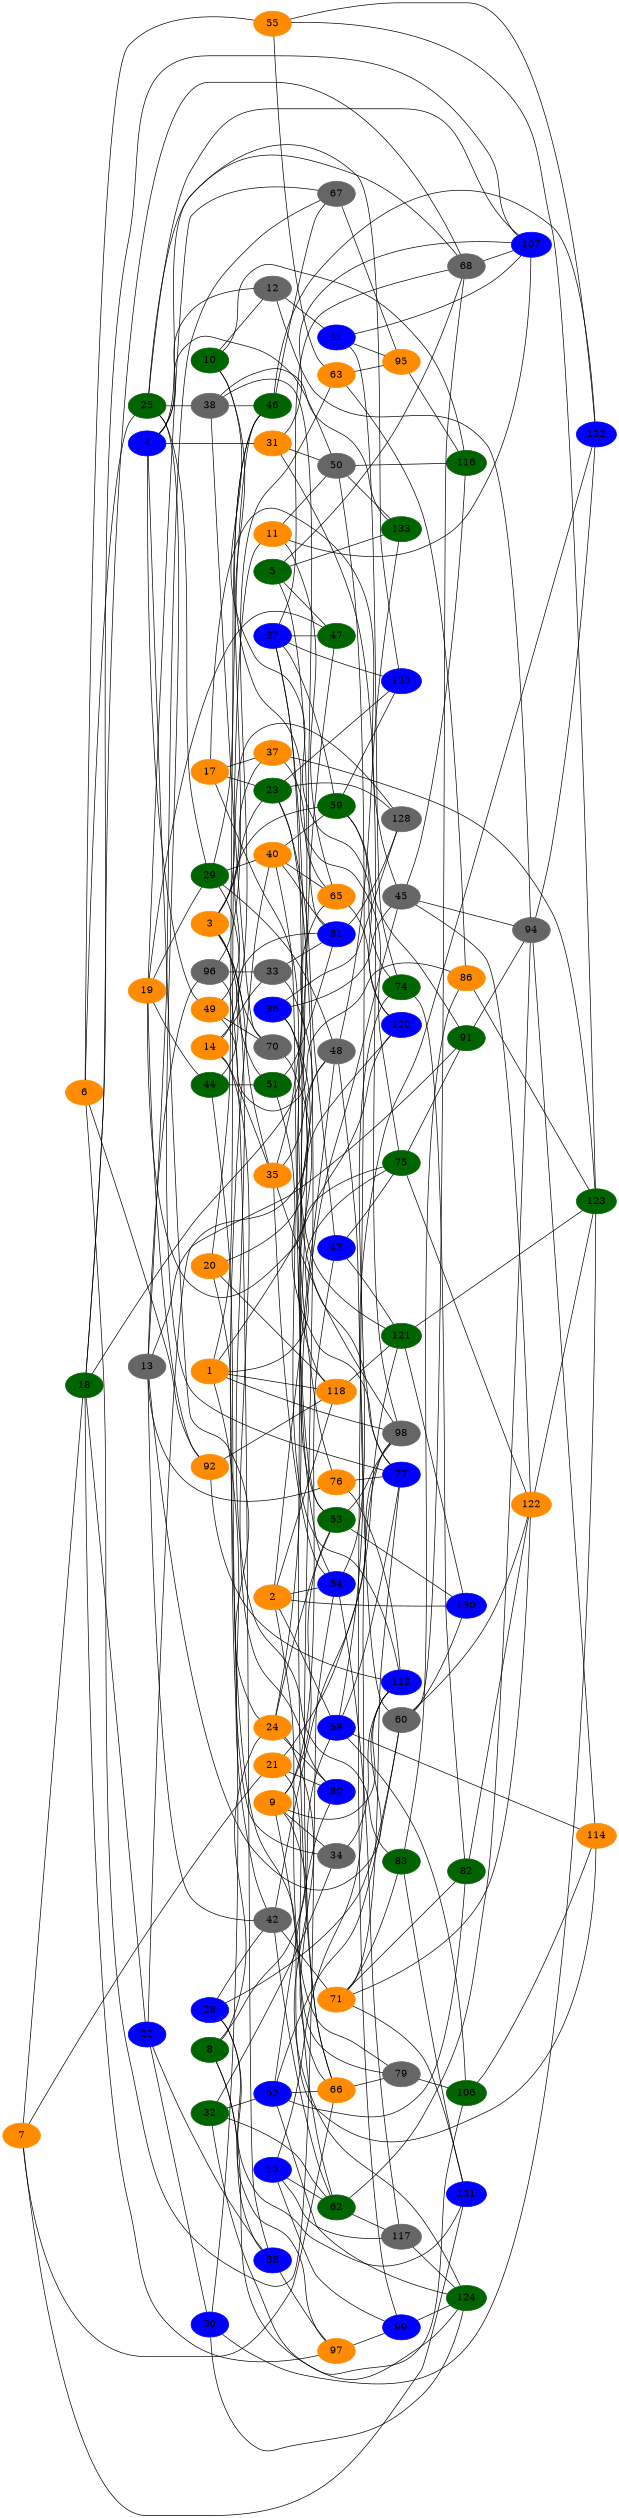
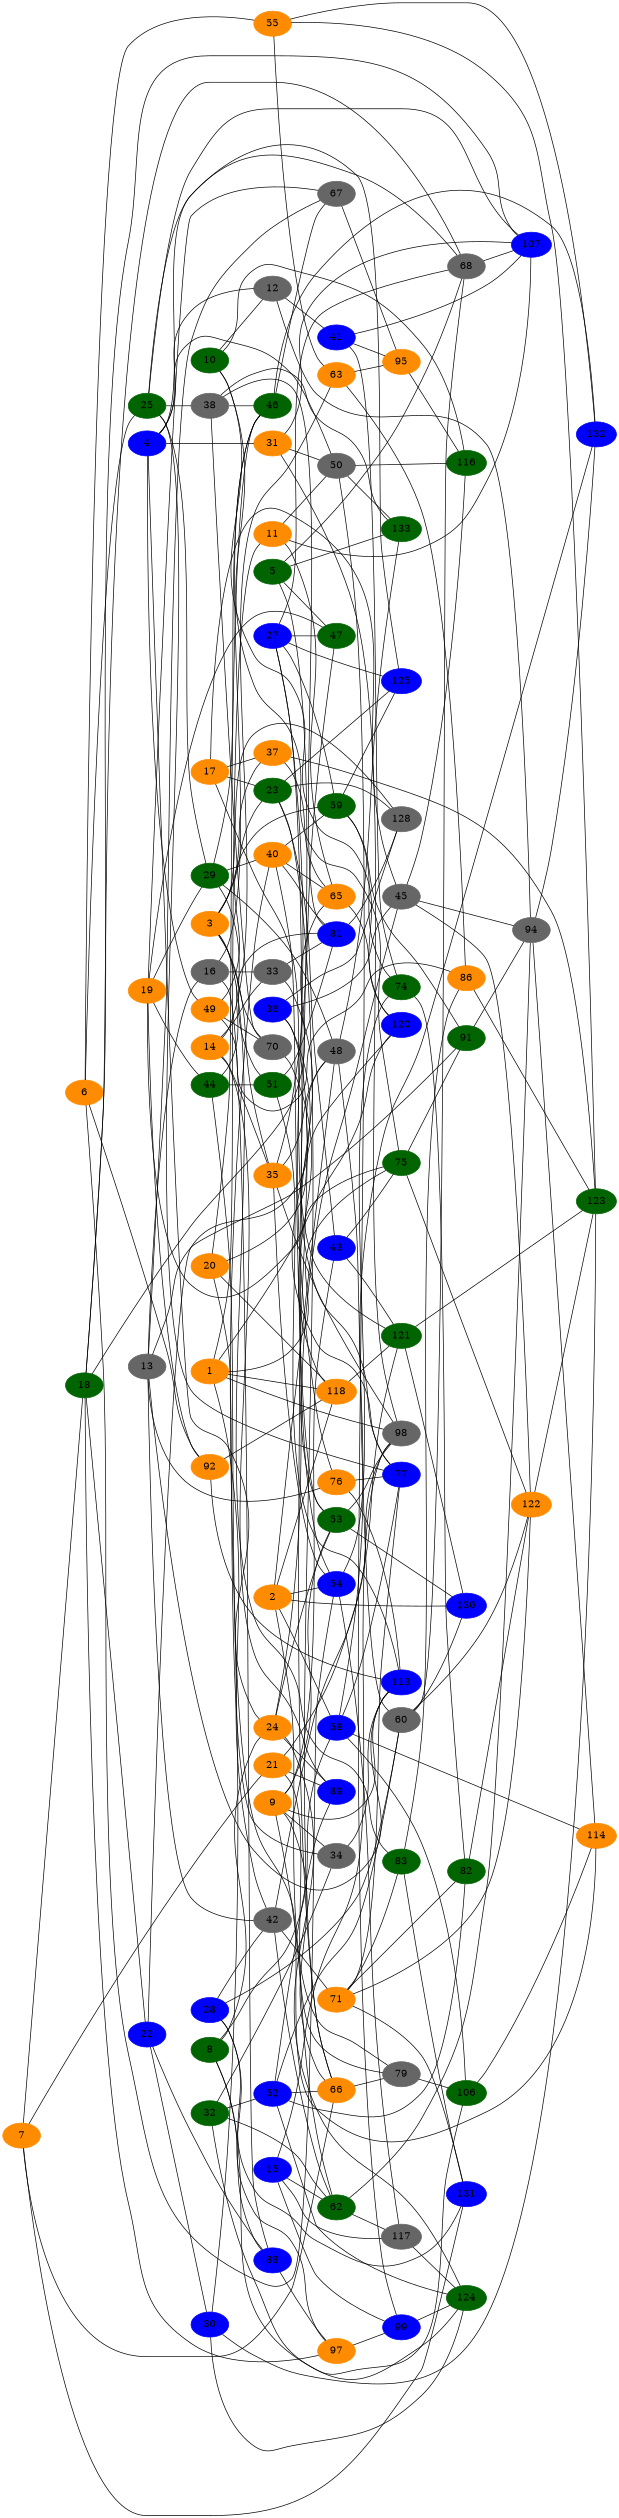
(210, 972) -> (210, 972)
